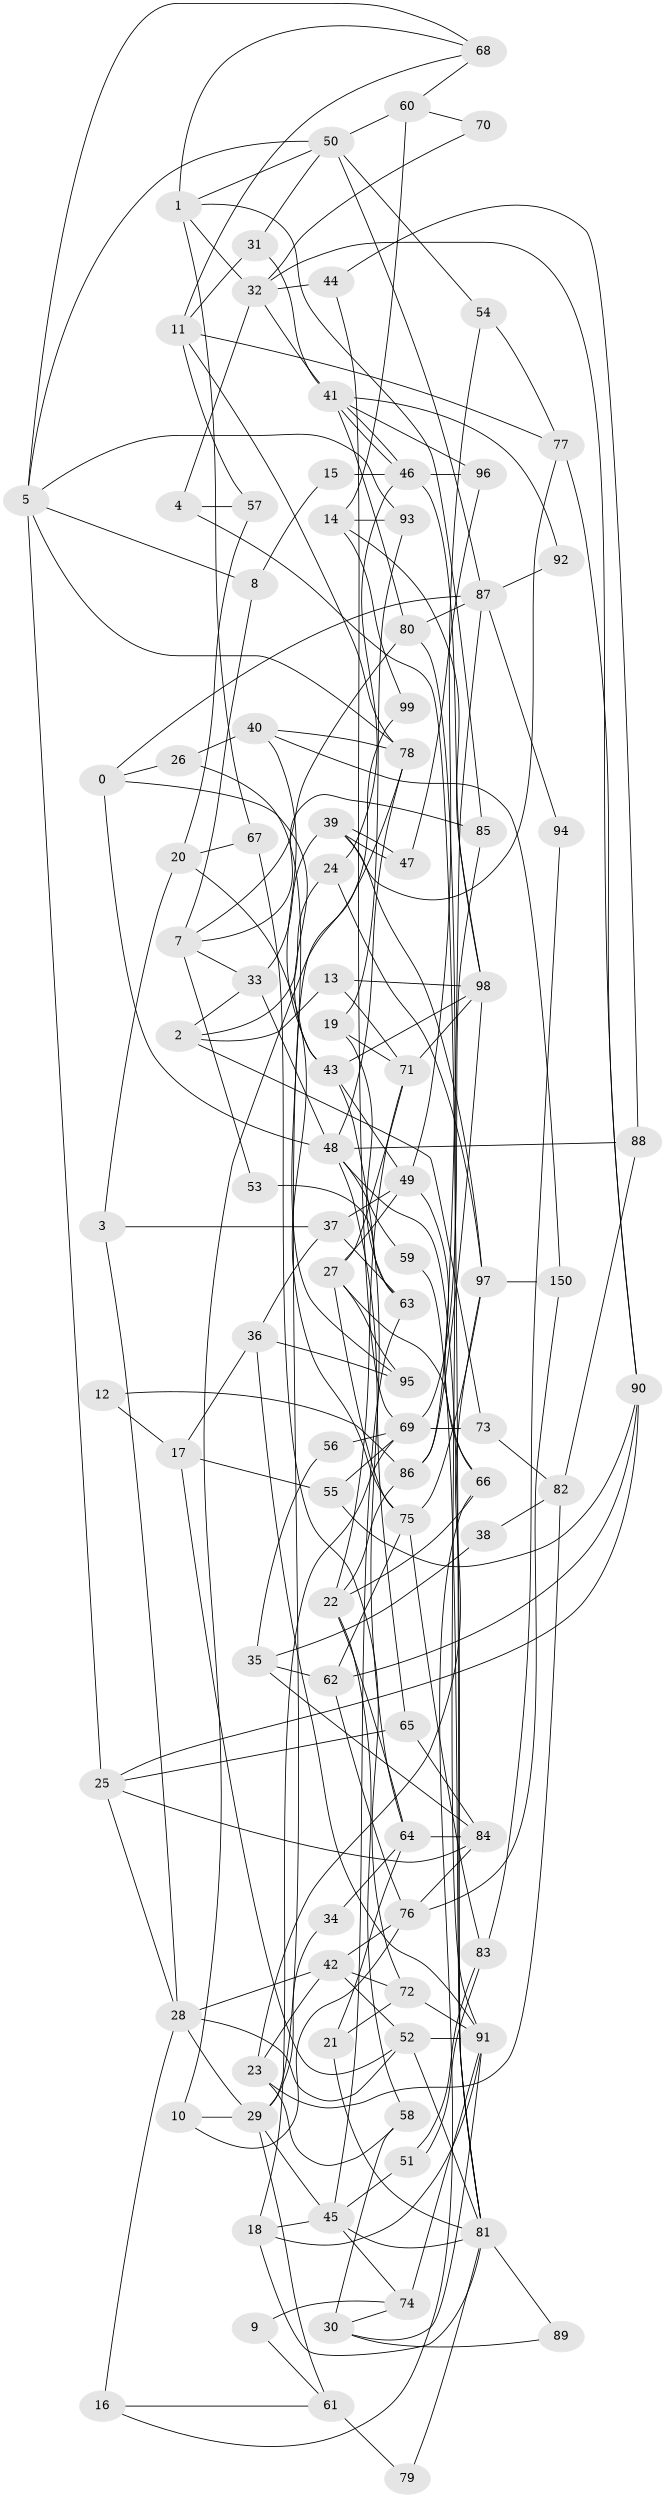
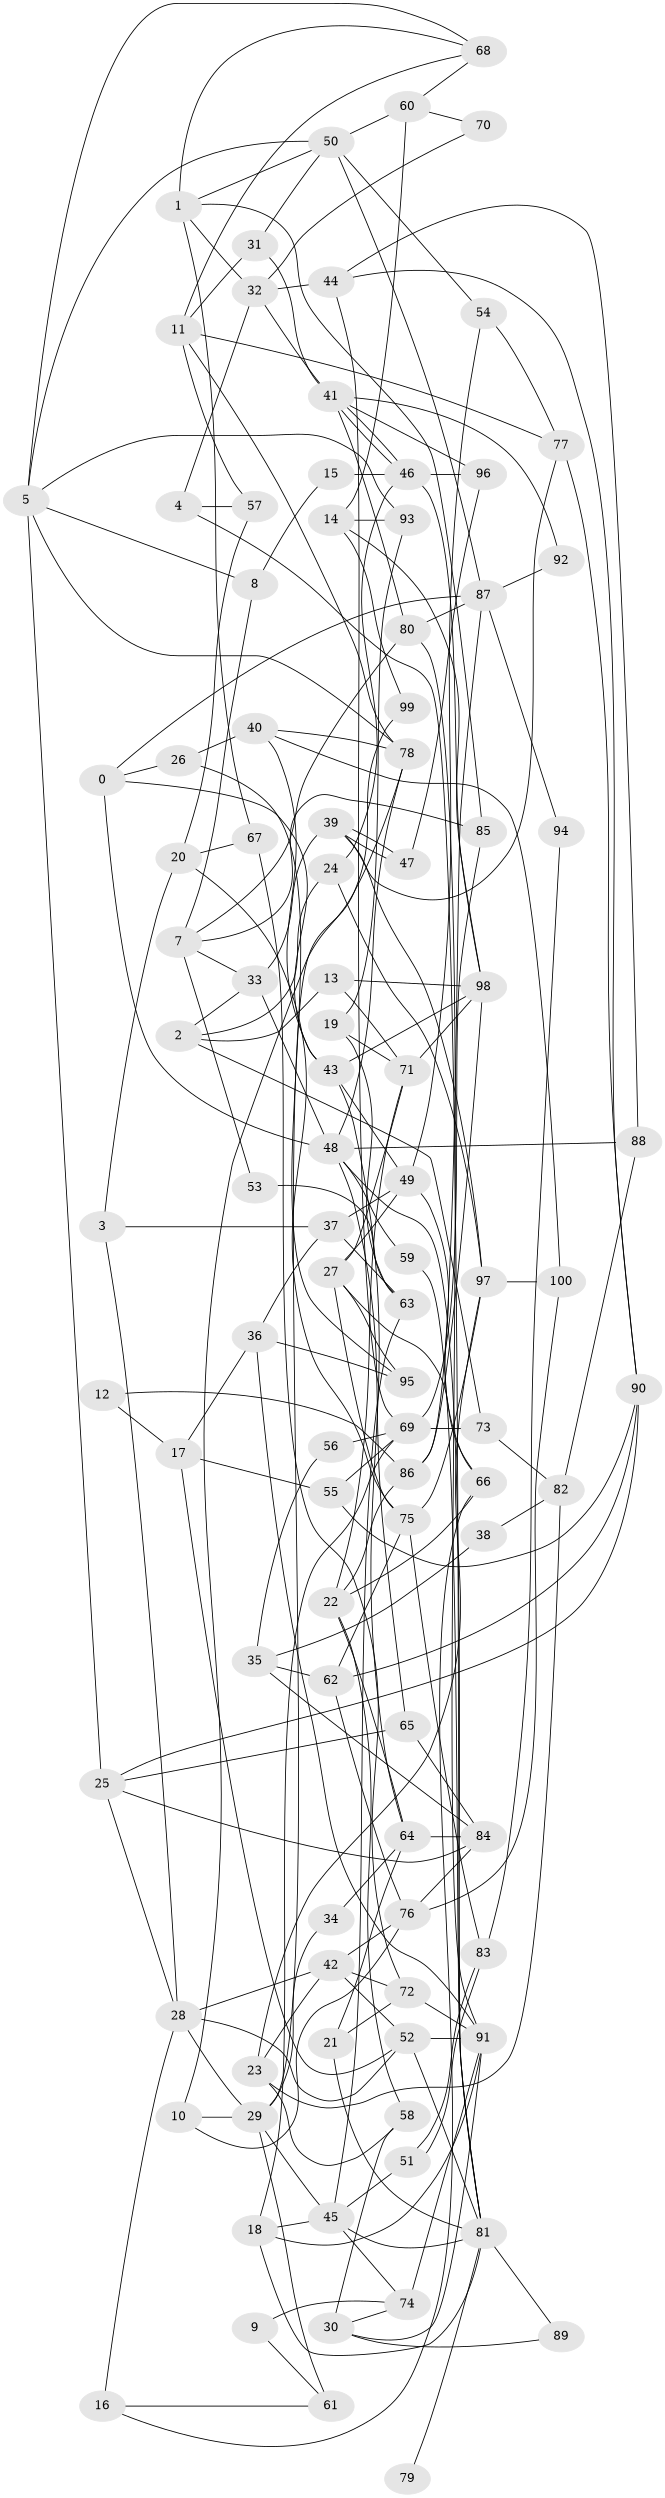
(604, 636) -> (614, 740)
(561, 1282) -> (561, 1282)
(369, 2443) -> none
